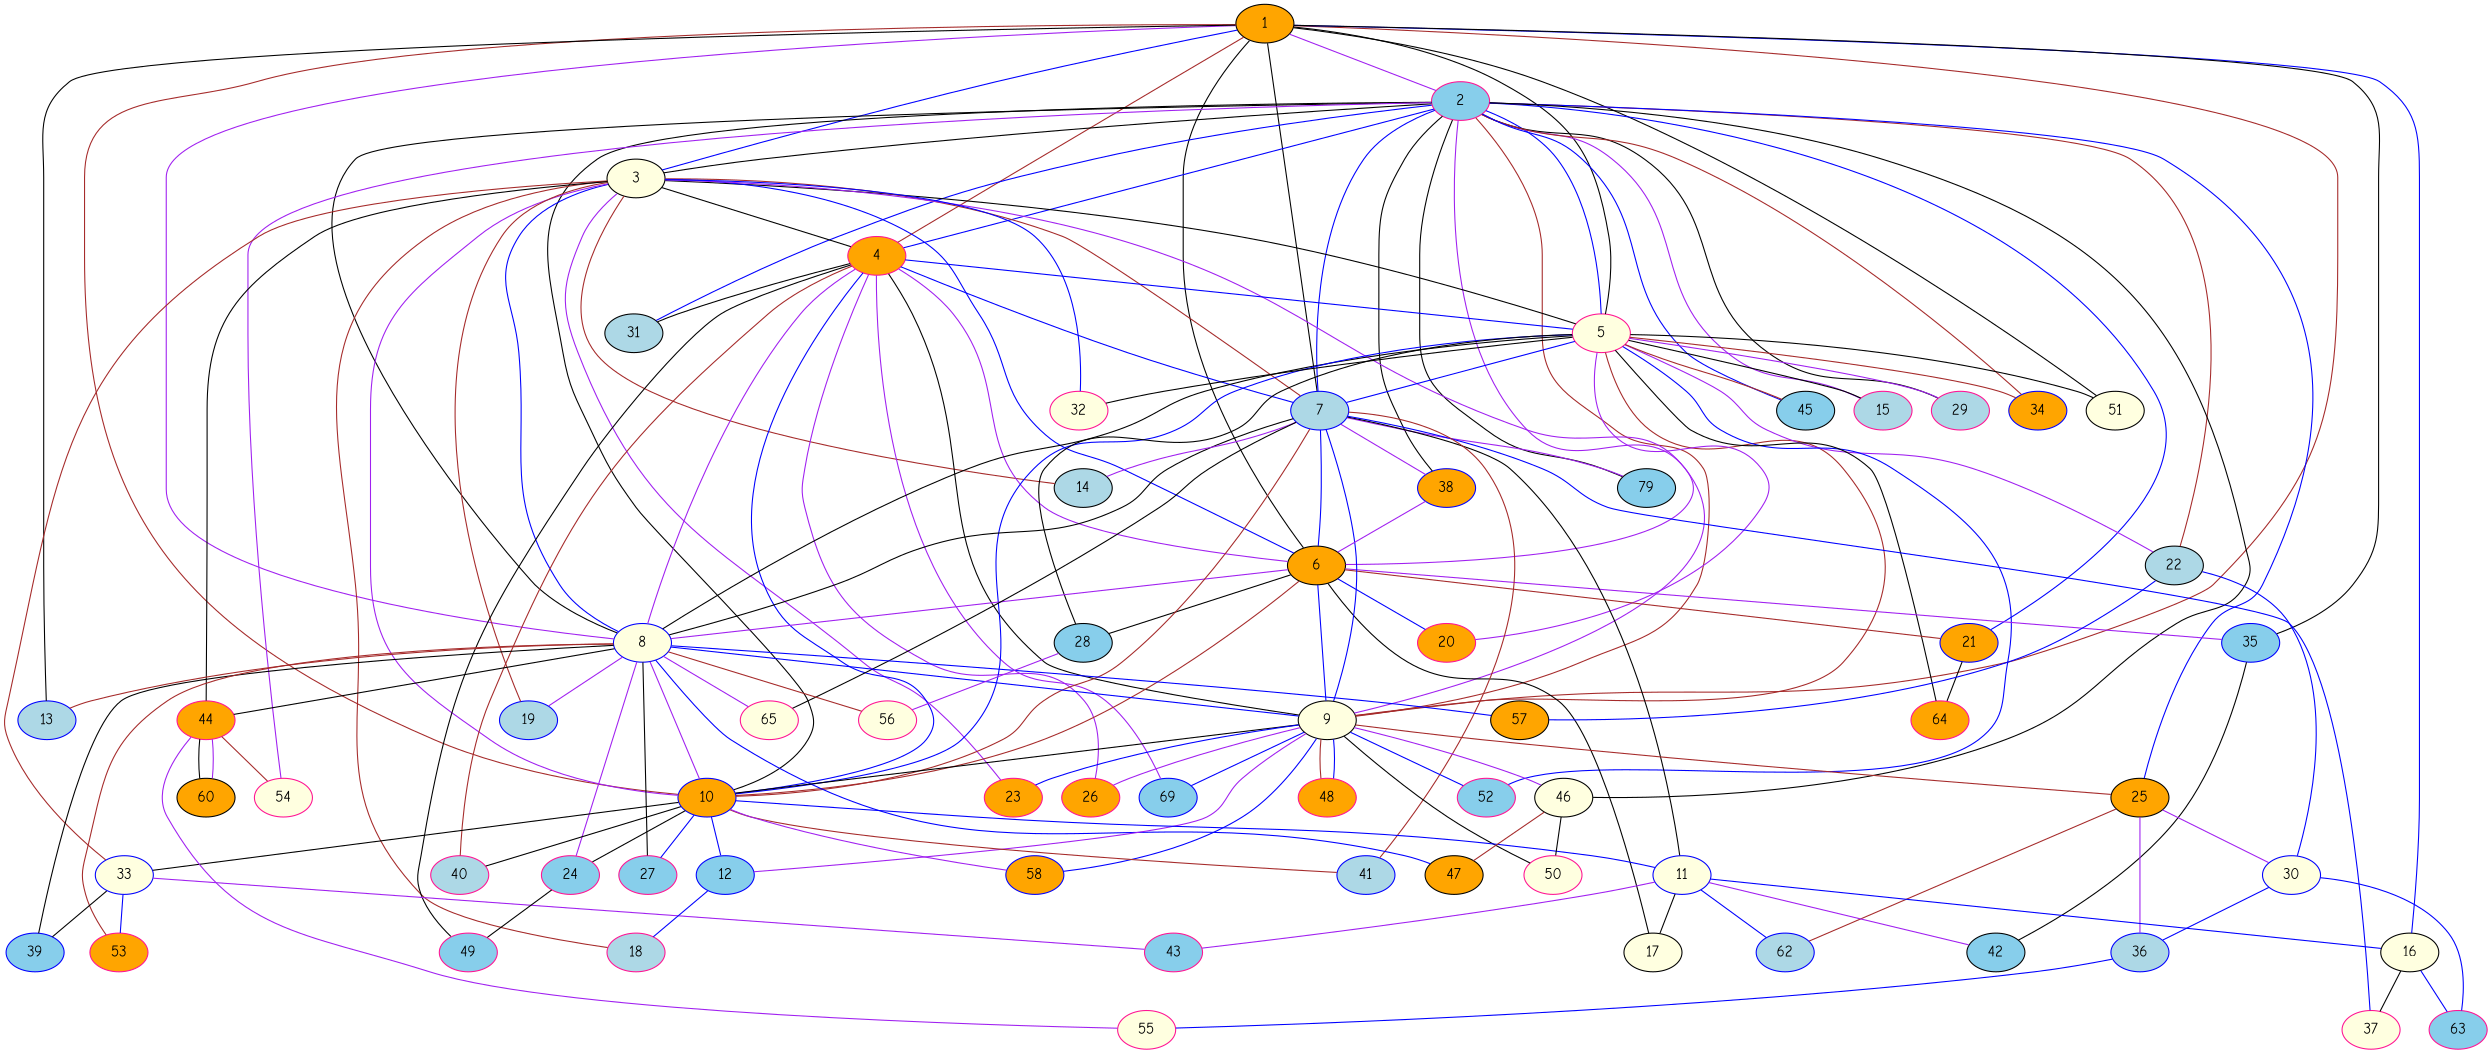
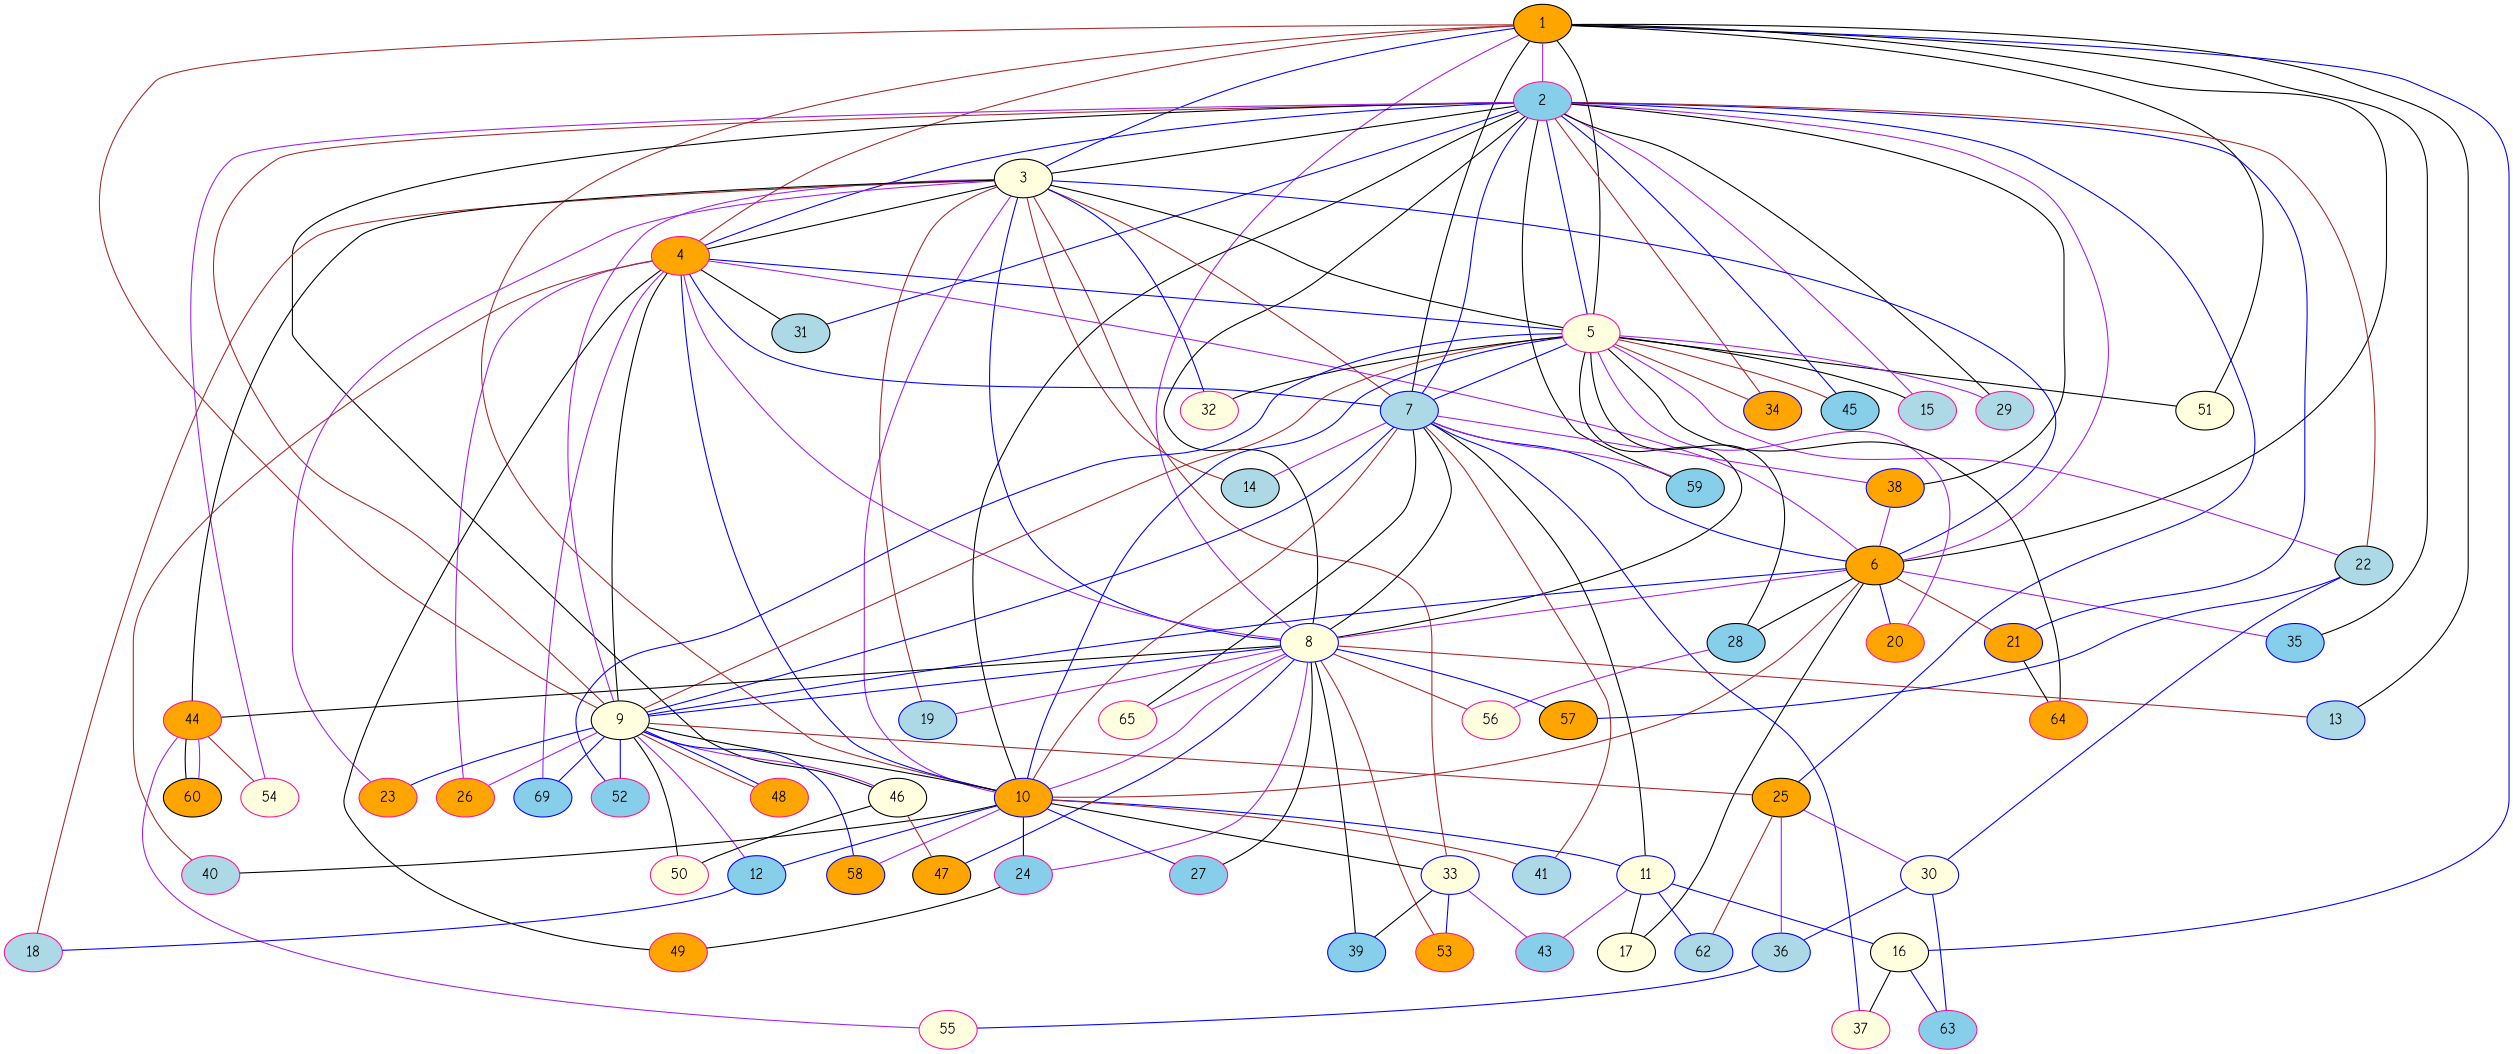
(1646, 488) -> (1695, 488)
(468, 952) -> (678, 952)
(1996, 952) -> none
